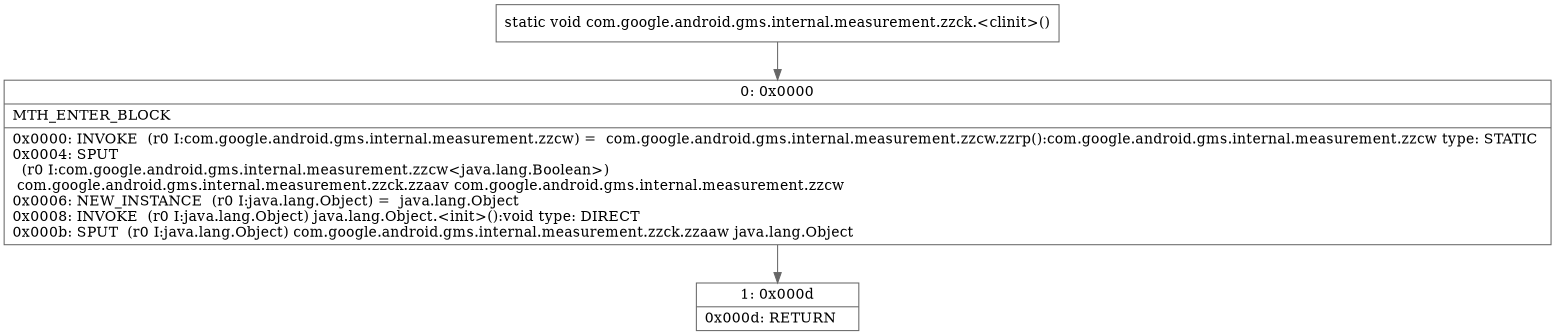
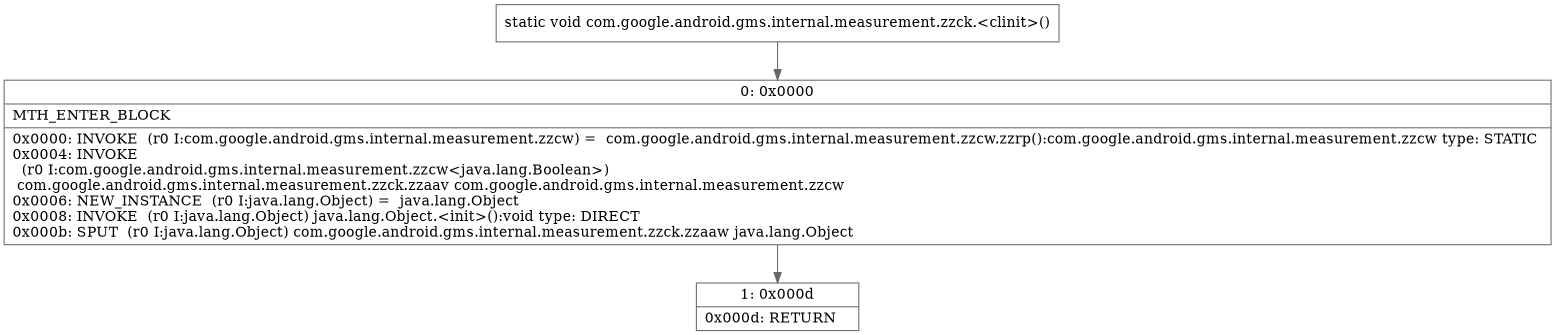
(70, 155) -> (80, 155)
